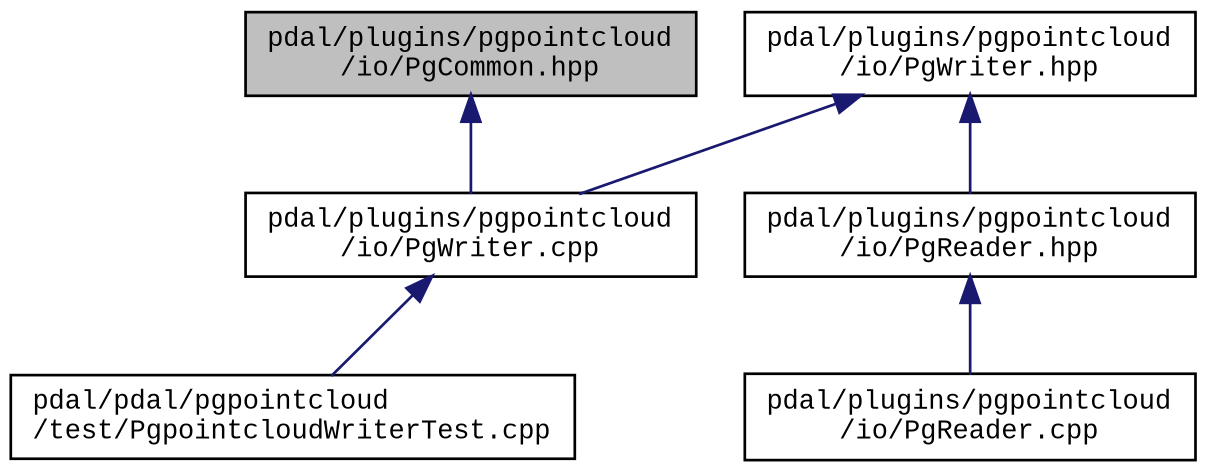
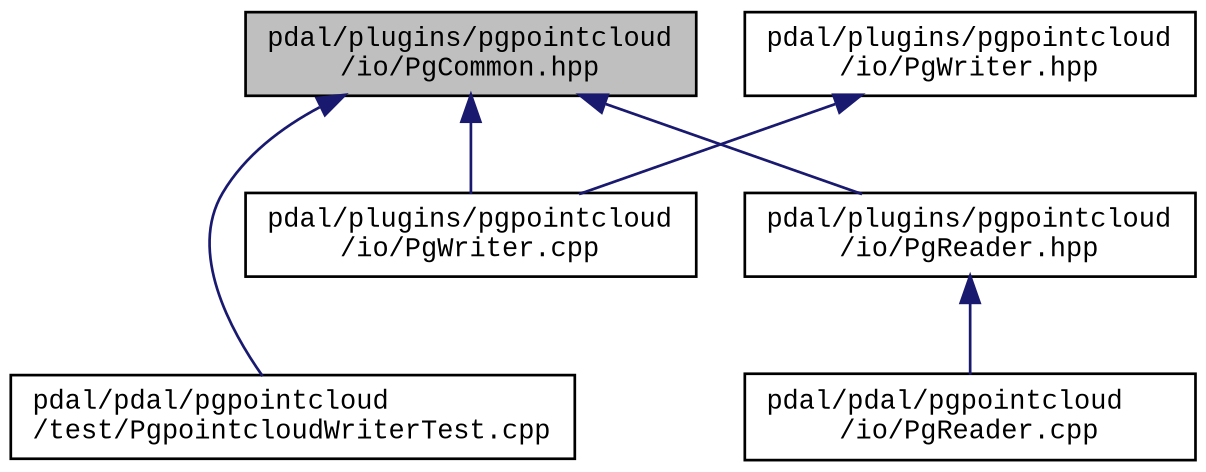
(970, 158) -> (747, 154)
(372, 336) -> (212, 224)
(970, 417) -> (970, 417)
